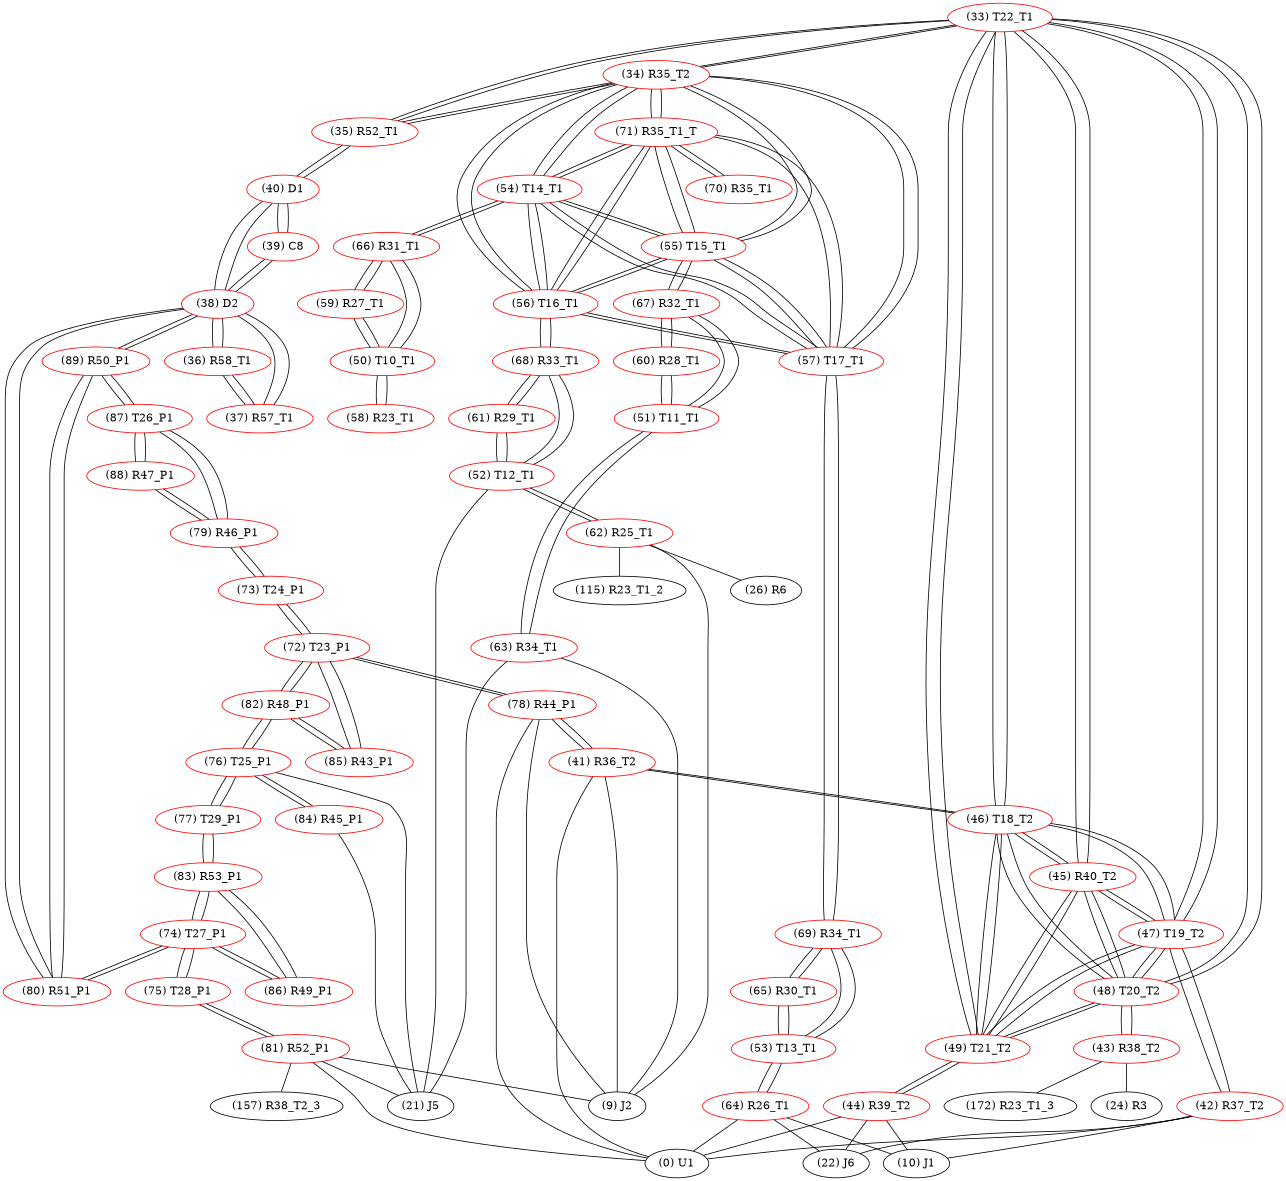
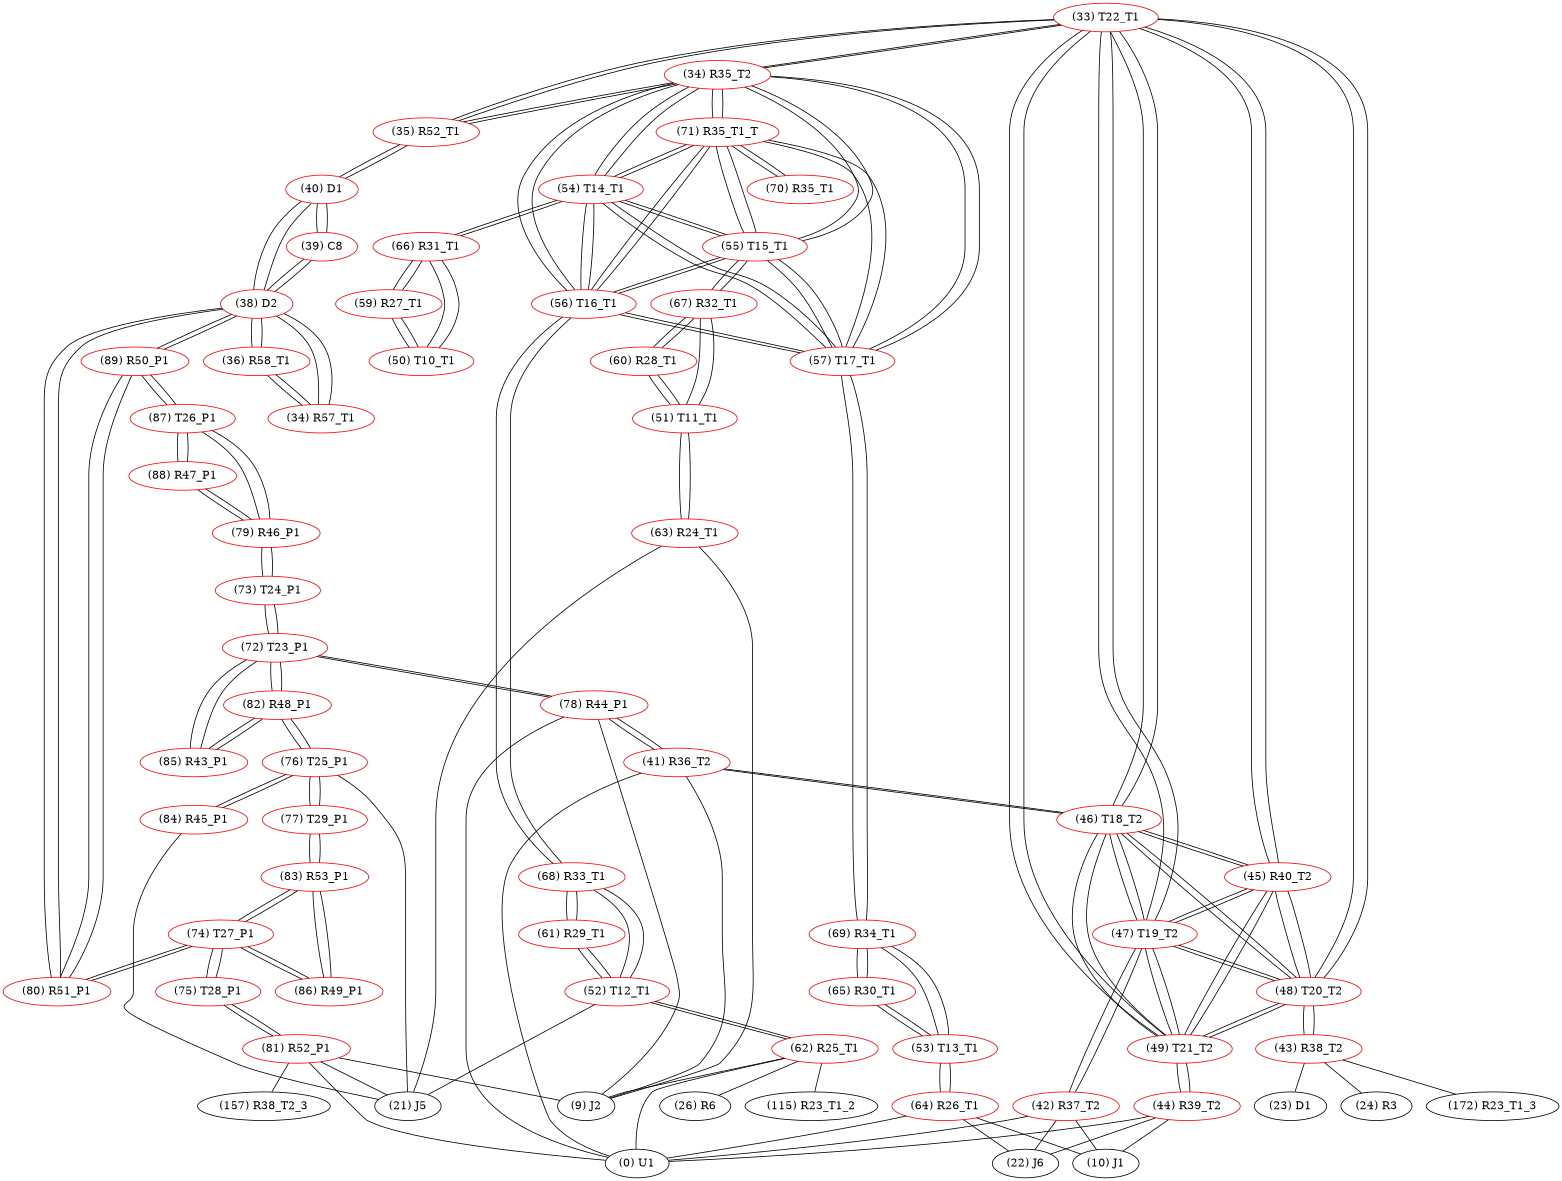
(260, 419) -> (321, 419)
(381, 419) -> none
(524, 648) -> (685, 533)
none -> (655, 1090)
none -> (1291, 1106)
